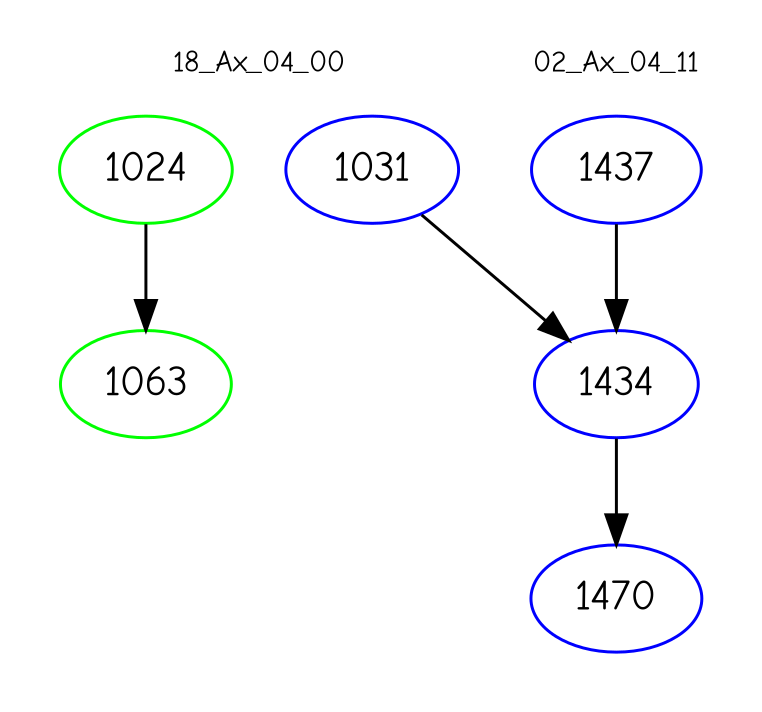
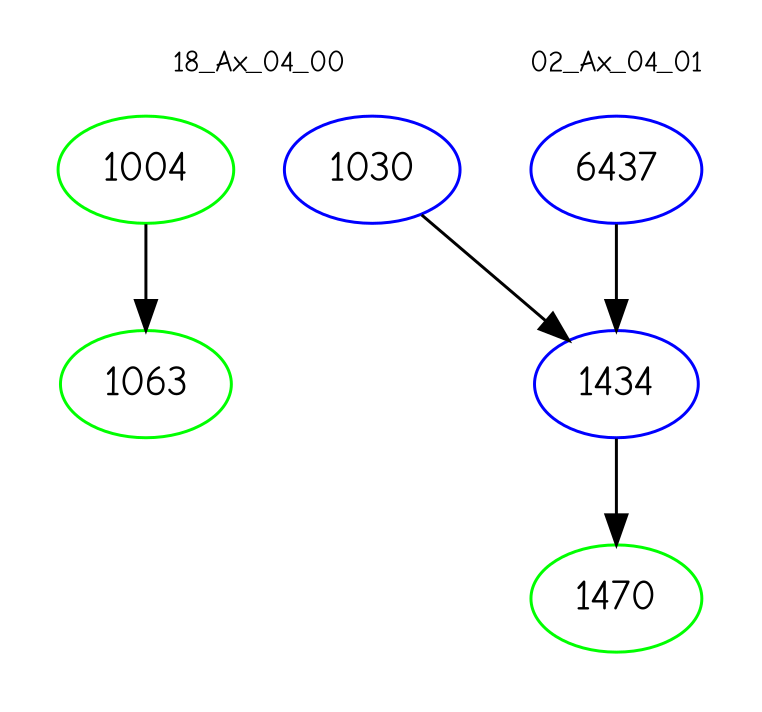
(616, 64) -> (616, 64)
(146, 170) -> (146, 170)
(372, 170) -> (372, 170)
(616, 170) -> (616, 170)
(616, 599) -> (616, 599)
